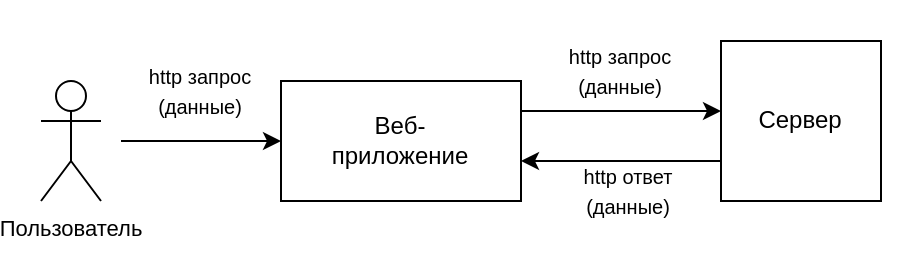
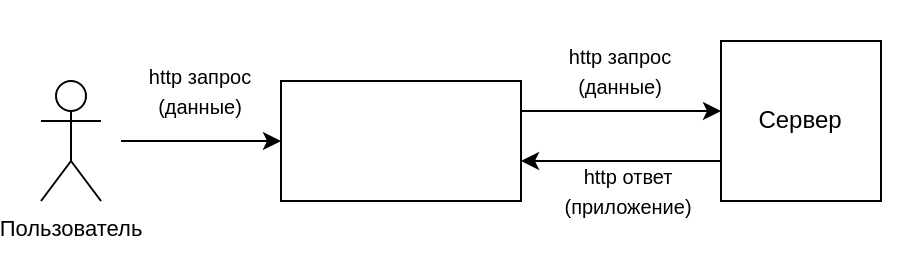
(401, 141) -> none
(629, 191) -> (629, 191)
